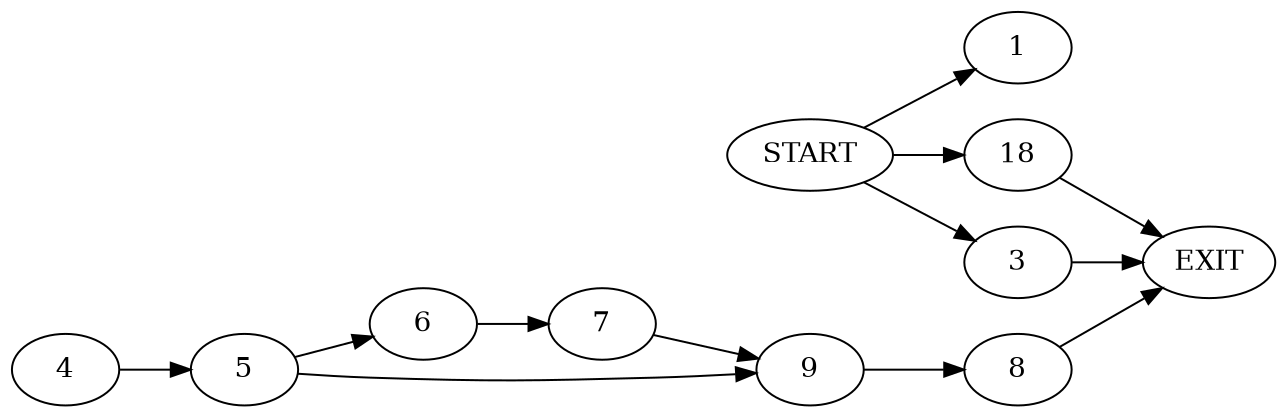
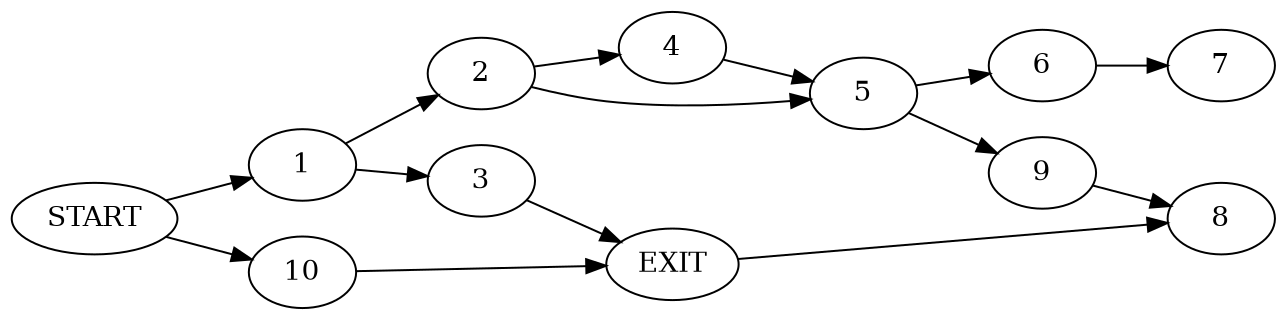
none -> (481, 74)
(1018, 155) -> (302, 272)
(910, 207) -> (382, 172)
(1102, 323) -> (943, 242)
(696, 345) -> none
